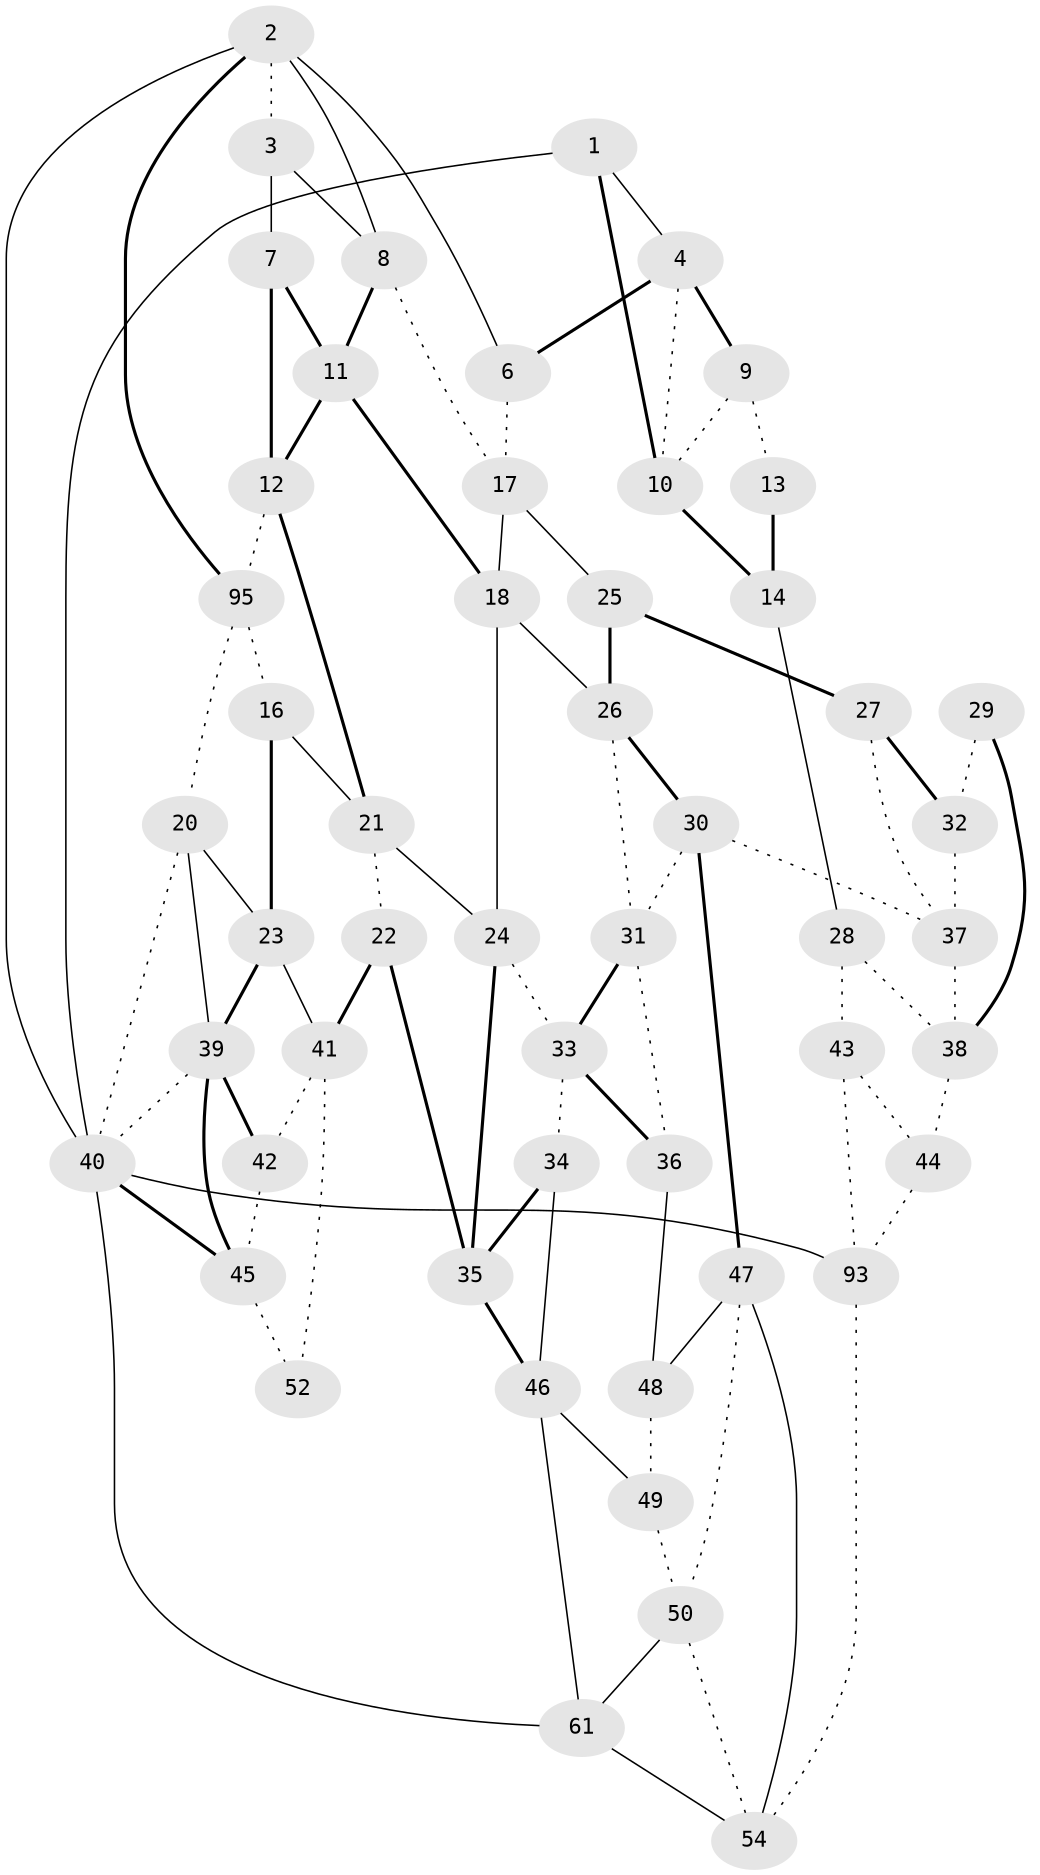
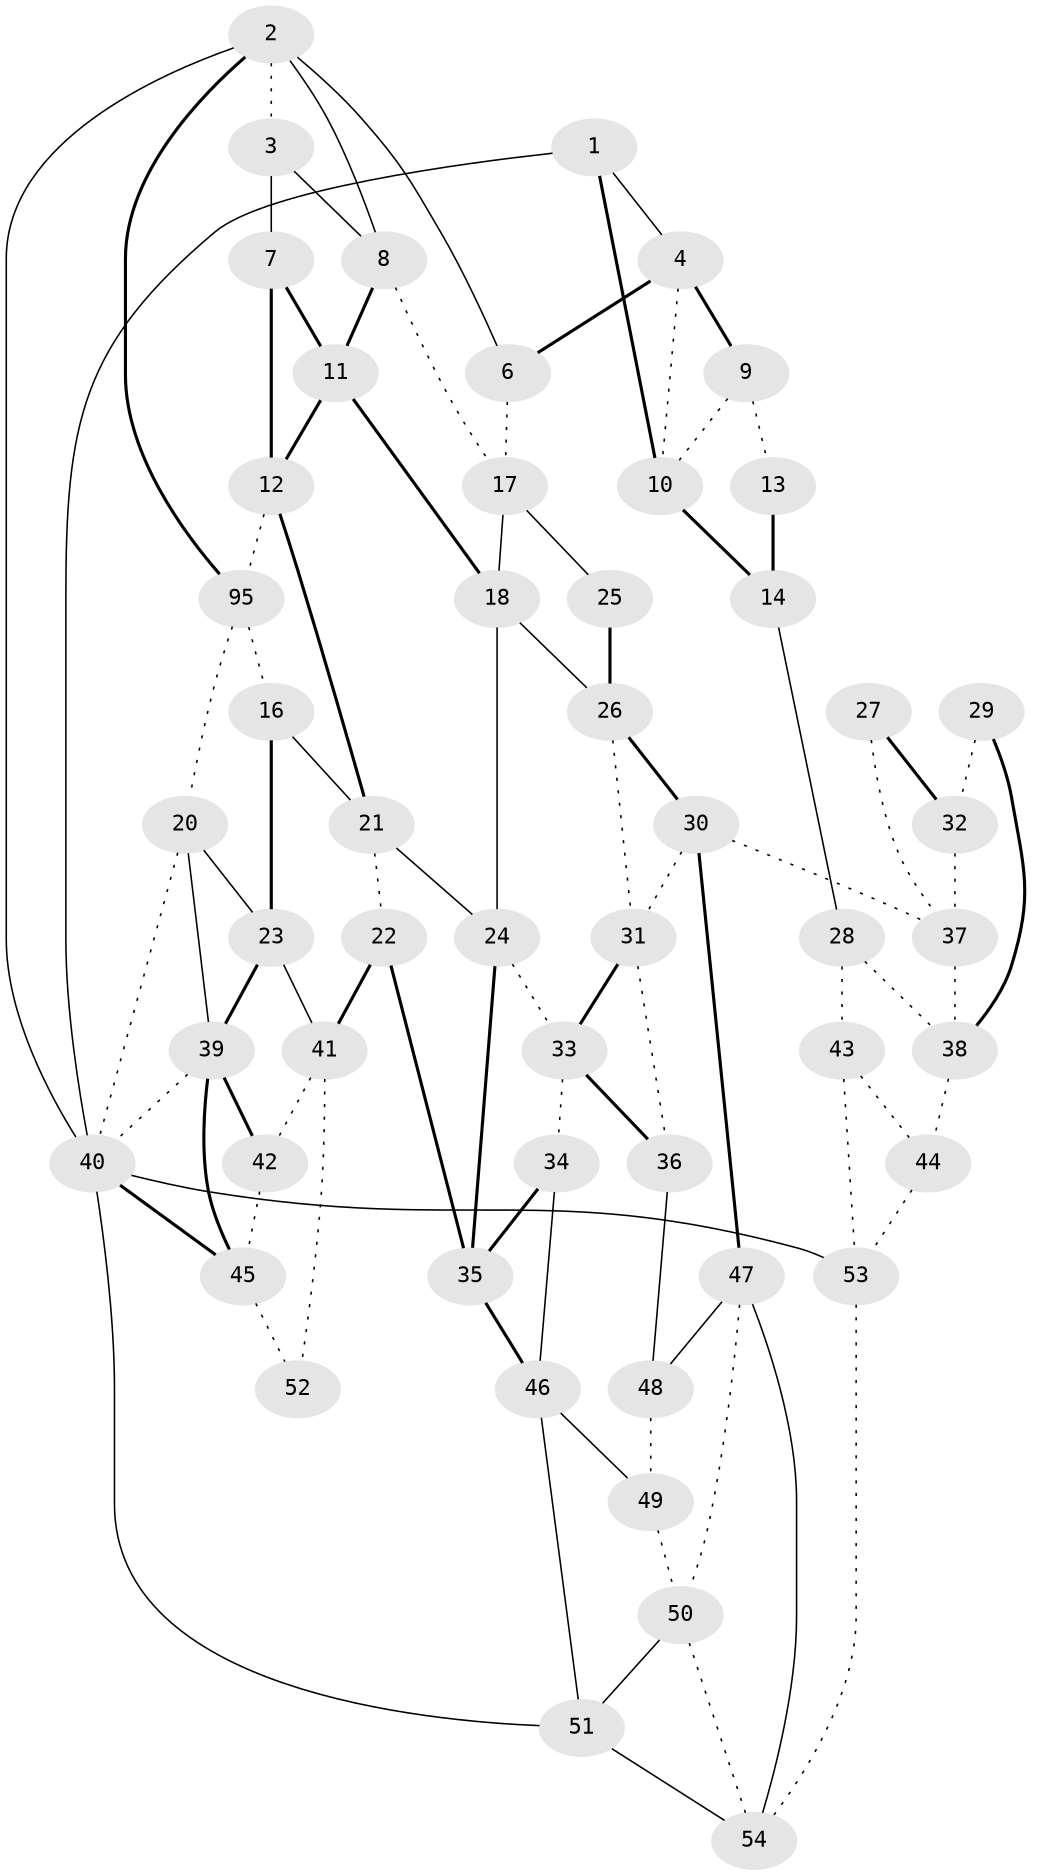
(739, 655) -> none
(856, 1276) -> (856, 1276)
(582, 1728) -> (582, 1728)
